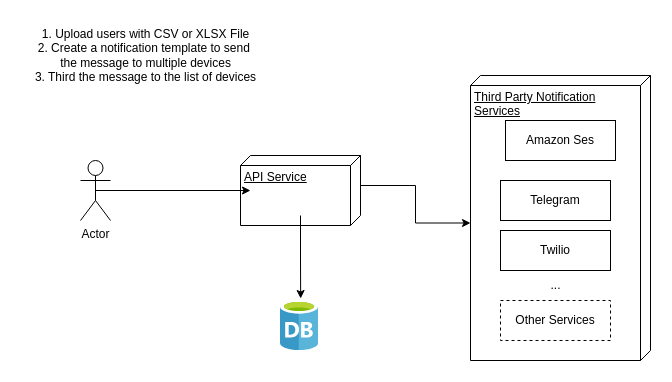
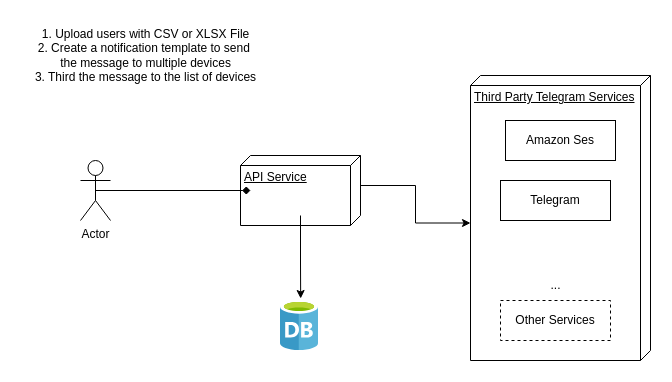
(557, 105) -> (557, 105)
(242, 191) -> (242, 191)
(556, 251) -> none
